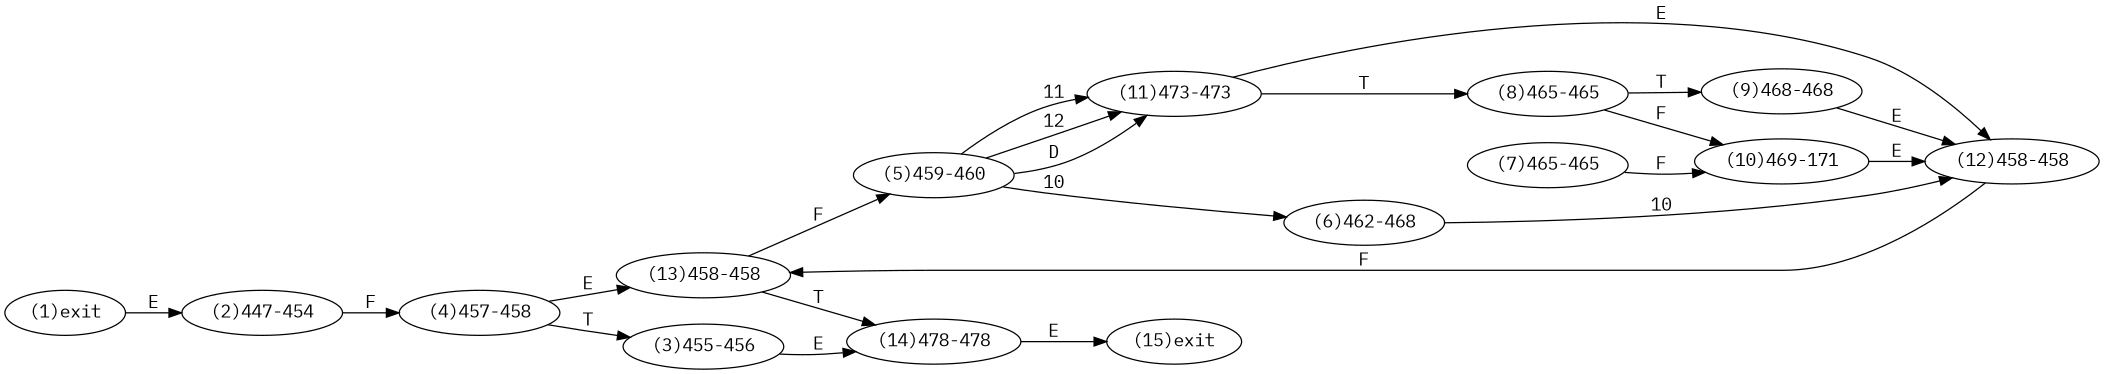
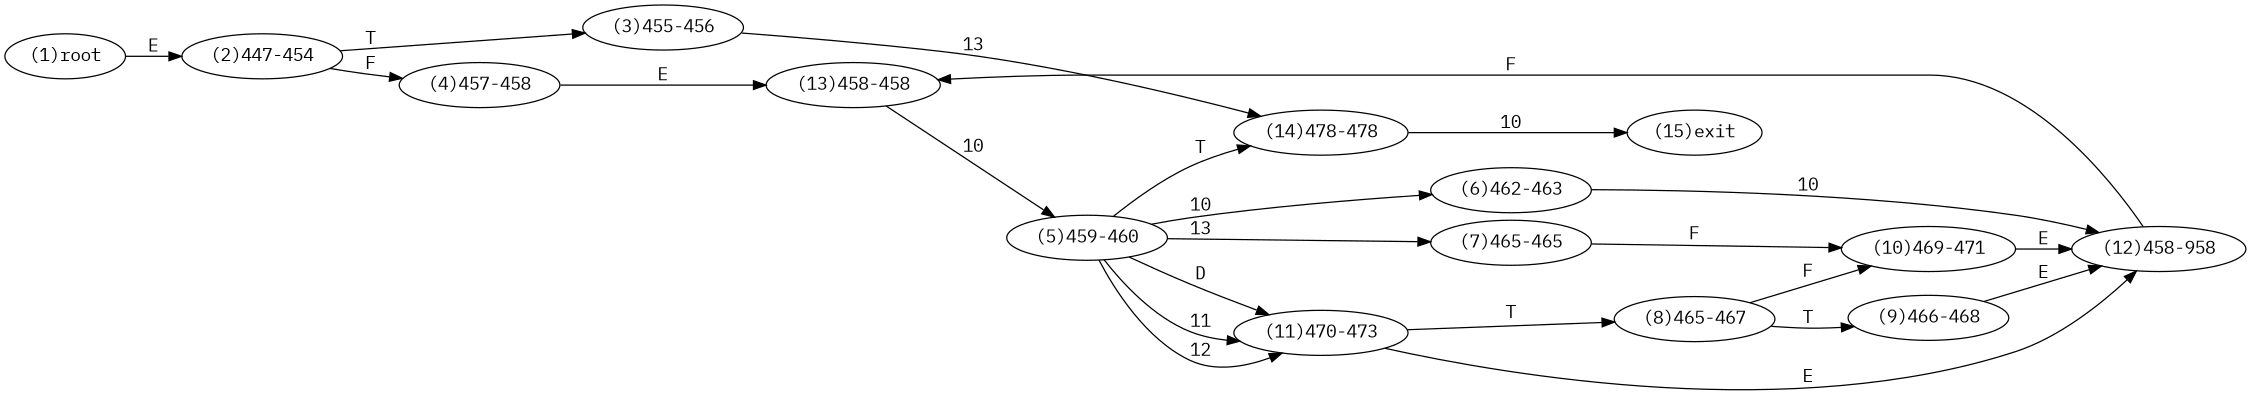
(1782, 91) -> (1928, 318)
(1174, 94) -> (1321, 333)
(1548, 94) -> (1695, 319)
(1782, 161) -> (1928, 249)
(2012, 161) -> (2159, 249)
(819, 216) -> (973, 147)
(1364, 223) -> (1511, 190)
none -> (1293, 240)
(813, 307) -> (1172, 176)
(65, 313) -> (65, 56)
(583, 330) -> (456, 42)
(1054, 332) -> (1511, 123)
(819, 345) -> (973, 46)
